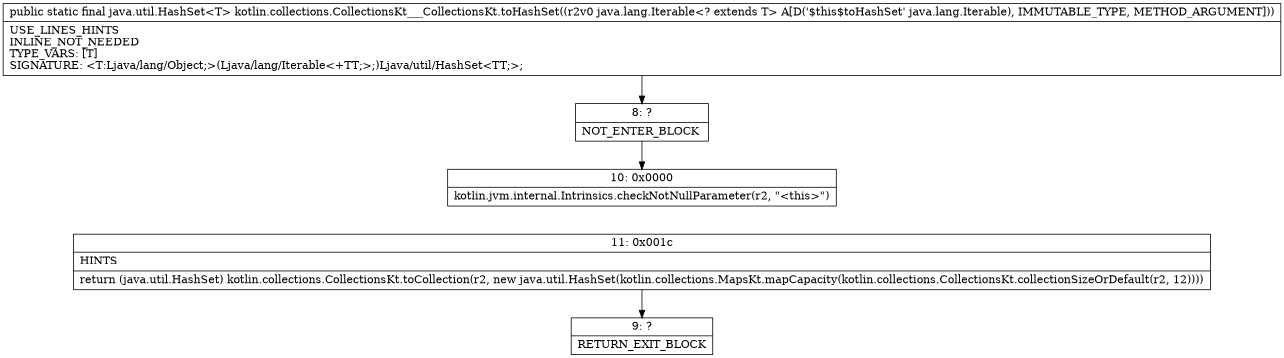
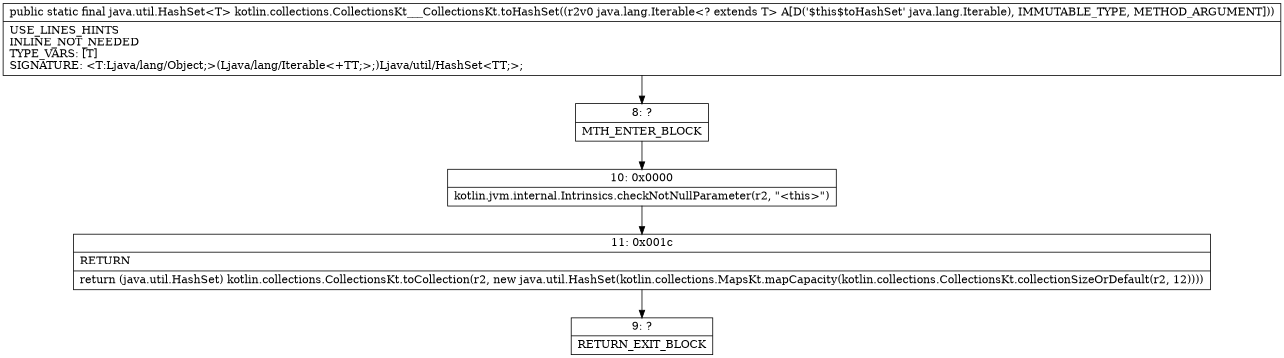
(641, 131) -> (642, 131)
none -> (642, 216)
(99, 261) -> (105, 261)
